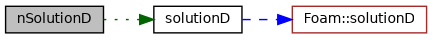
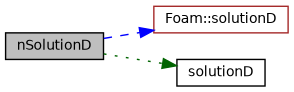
(260, 20) -> (122, 35)
